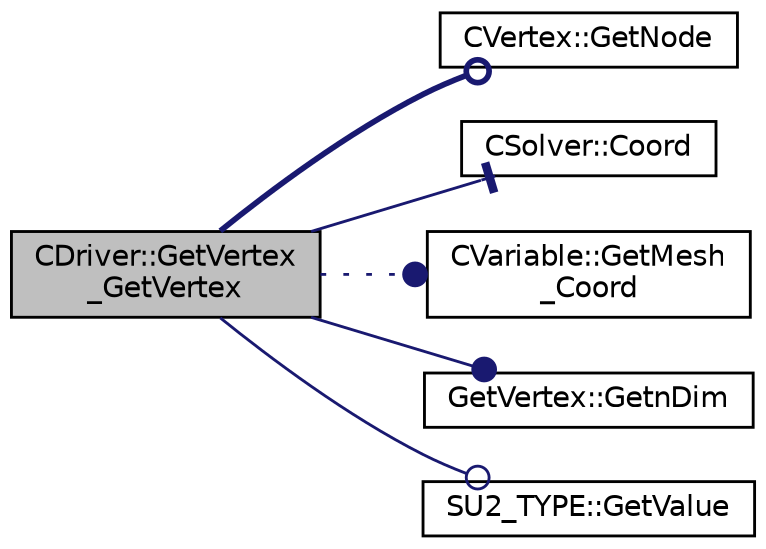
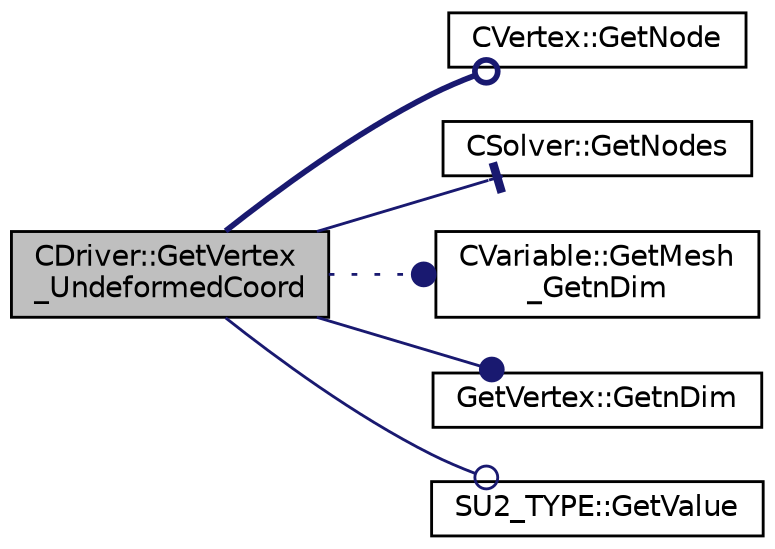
(589, 149) -> (597, 149)
(166, 274) -> (170, 274)
(589, 274) -> (597, 274)
